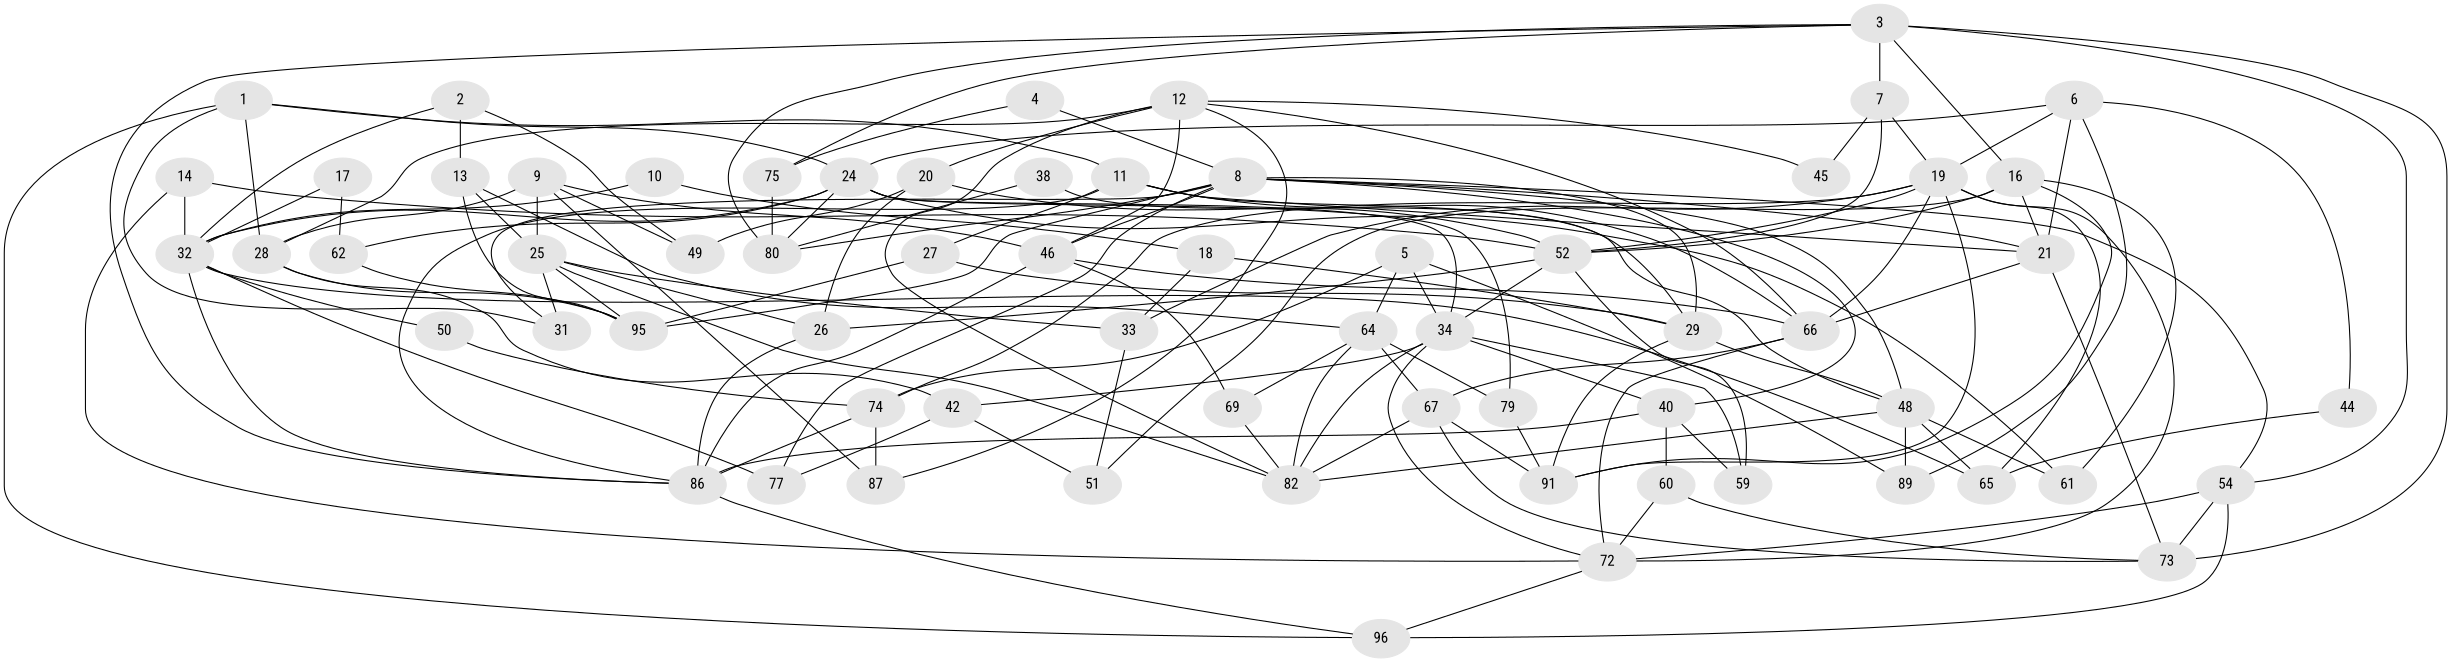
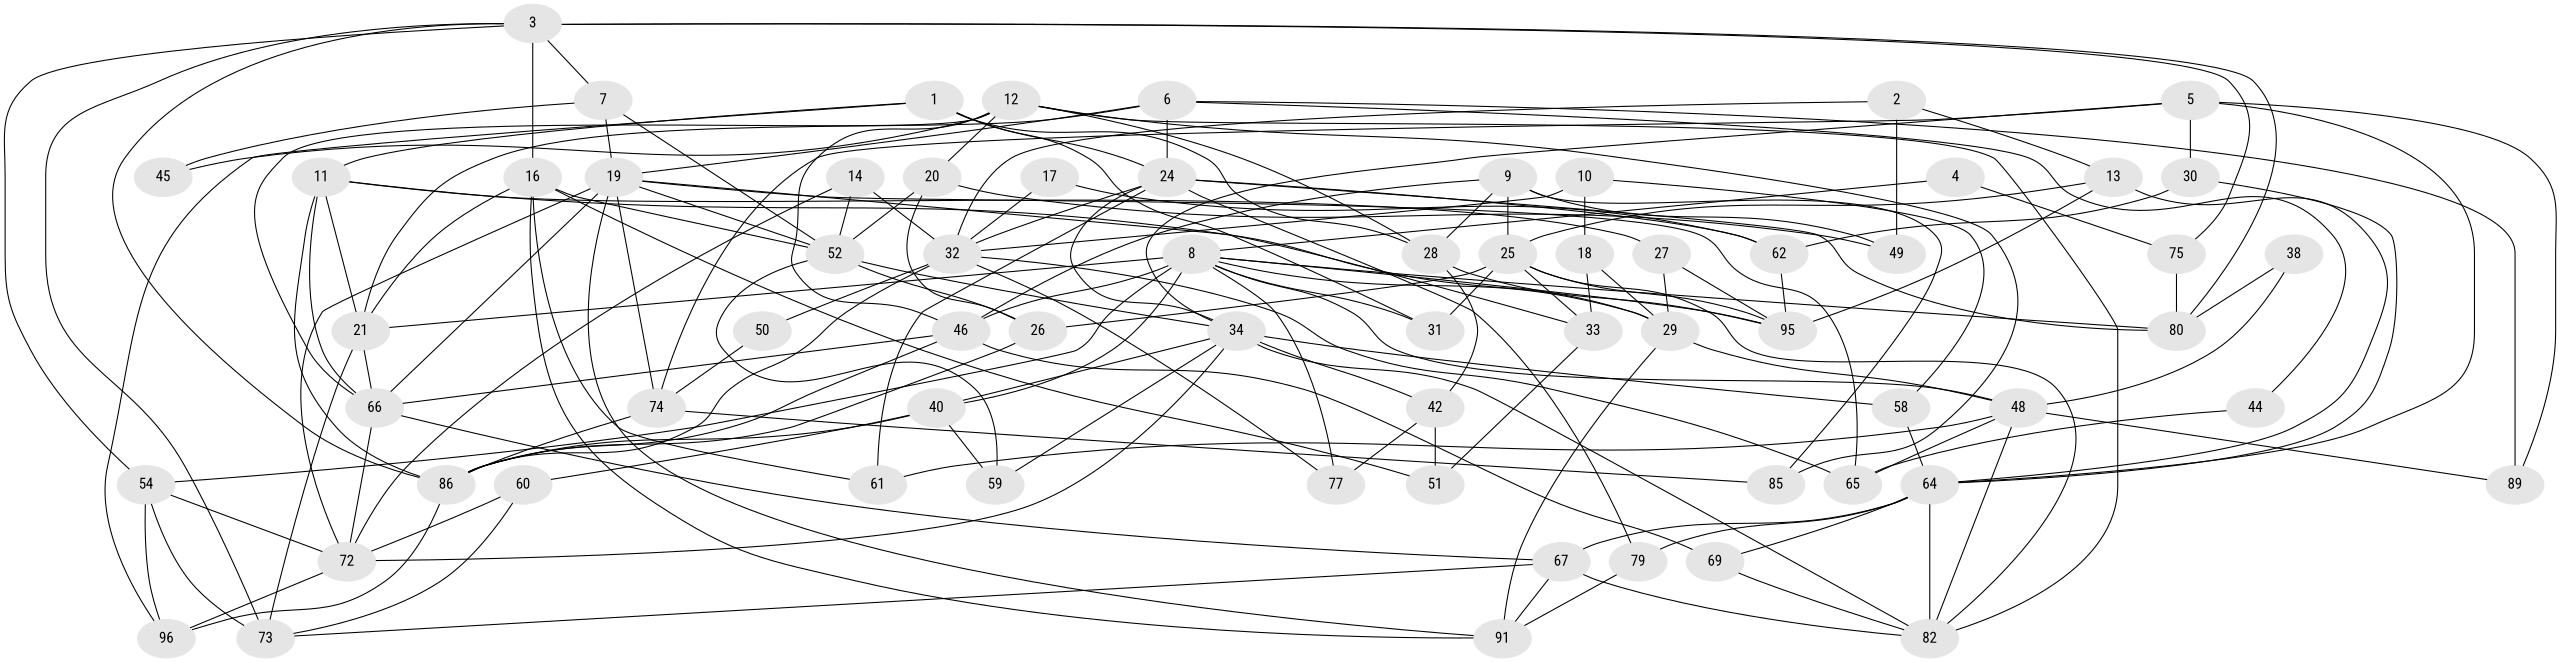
none -> (2190, 177)
none -> (1901, 408)
(876, 485) -> (1776, 485)
